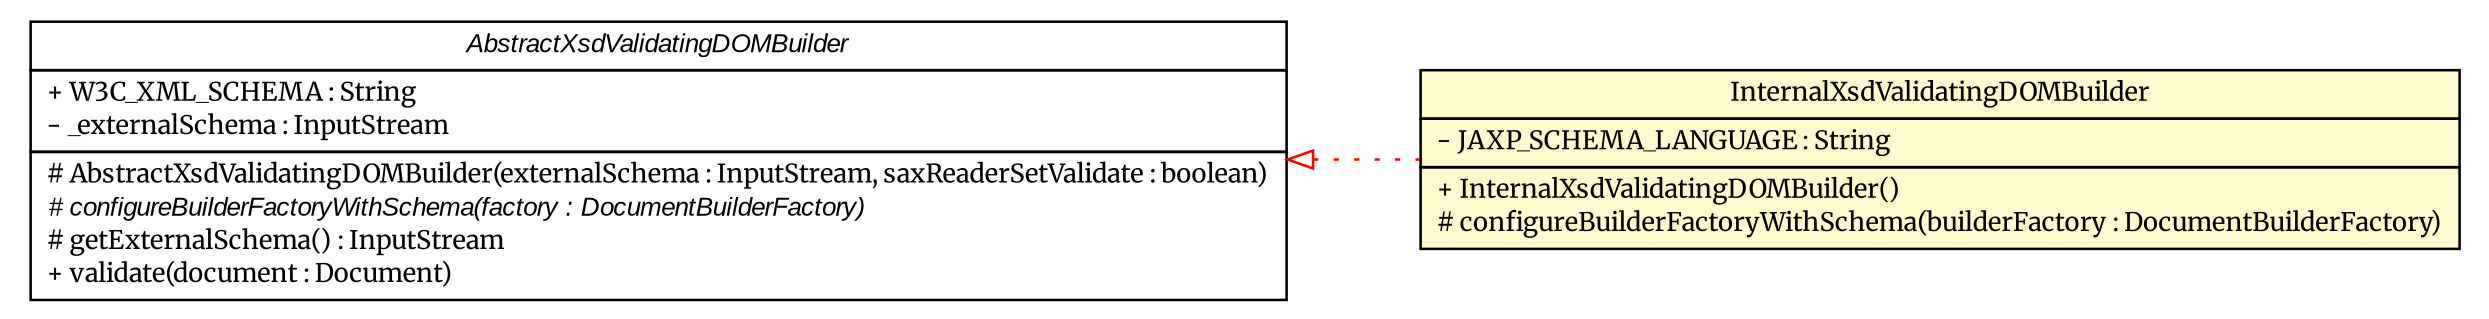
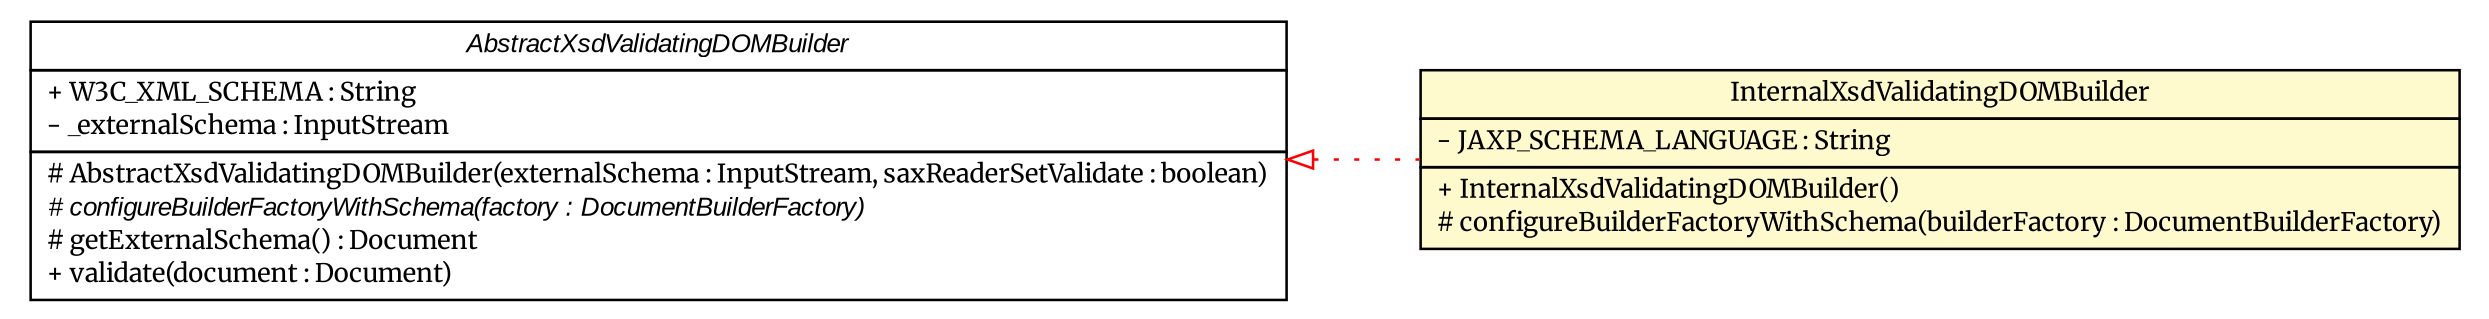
(276, 241) -> (263, 241)
